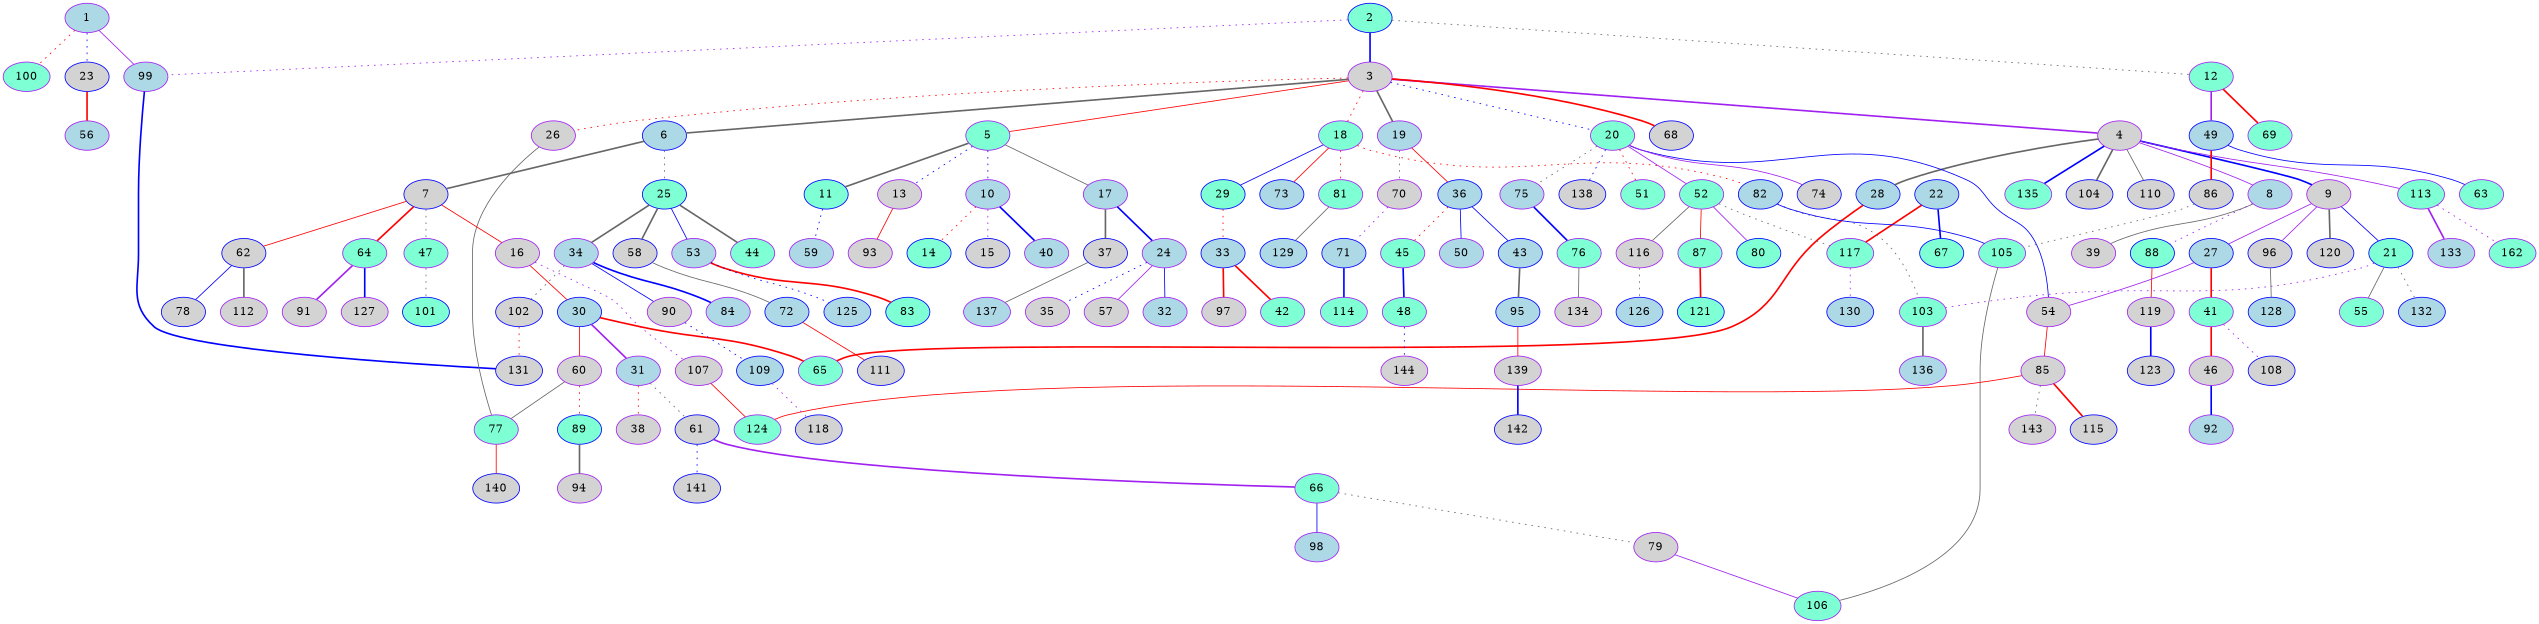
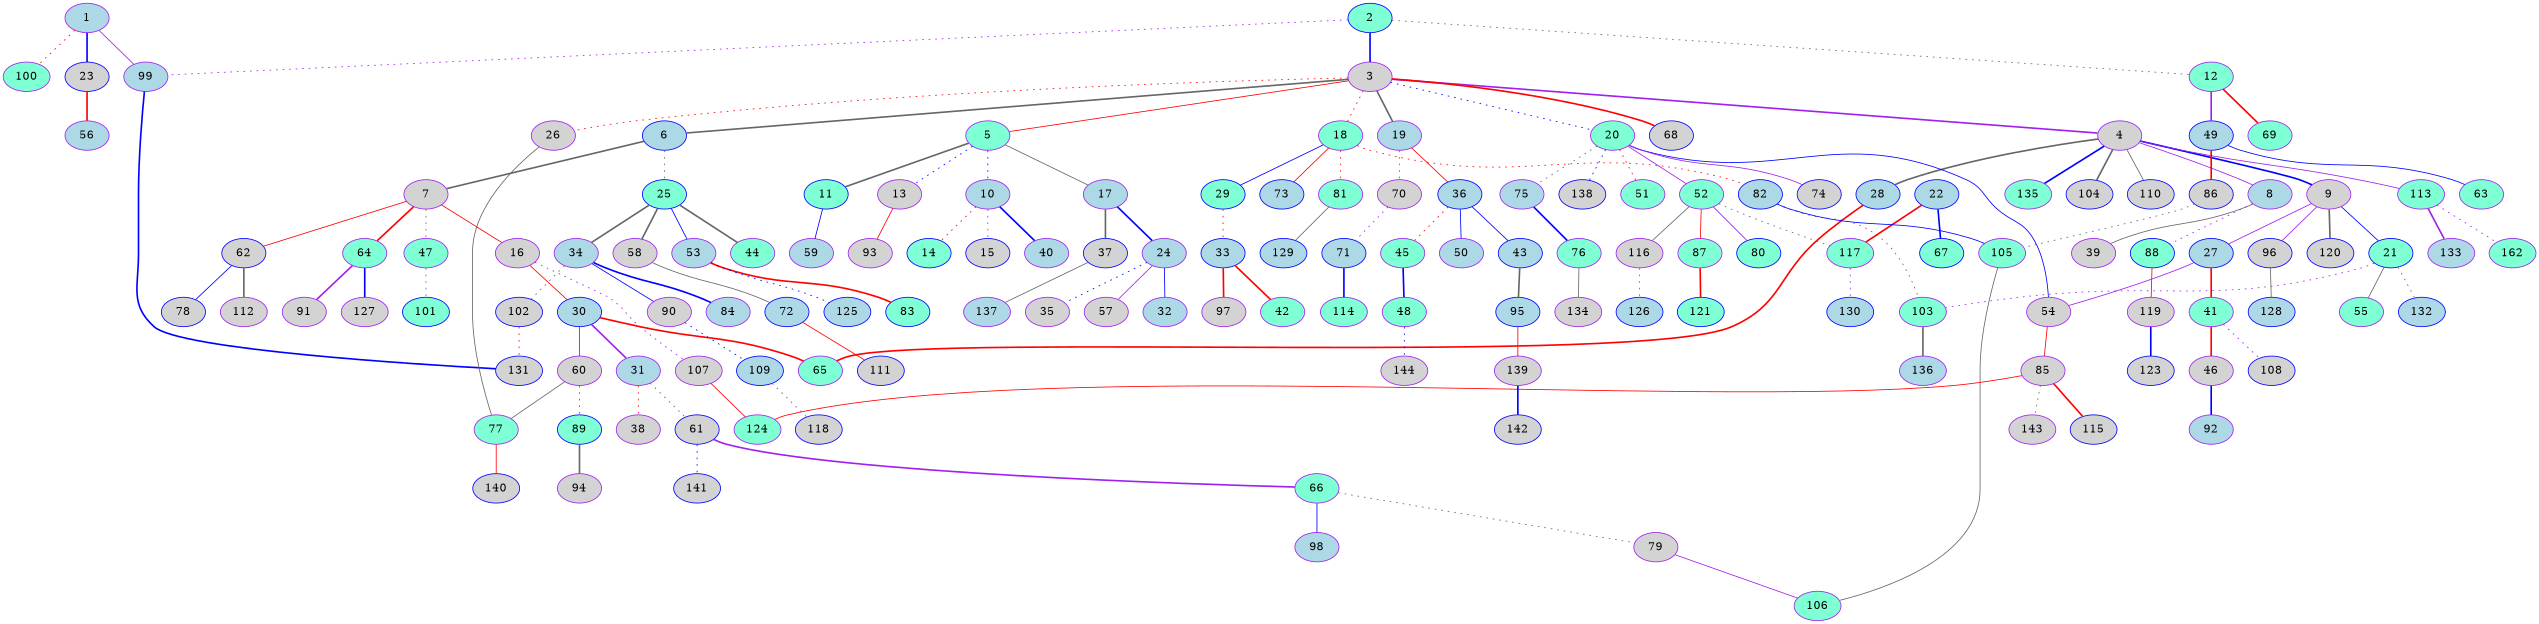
(87, 47) -> (87, 47)
(426, 194) -> (426, 194)
(819, 224) -> (819, 224)
(635, 253) -> (635, 253)
